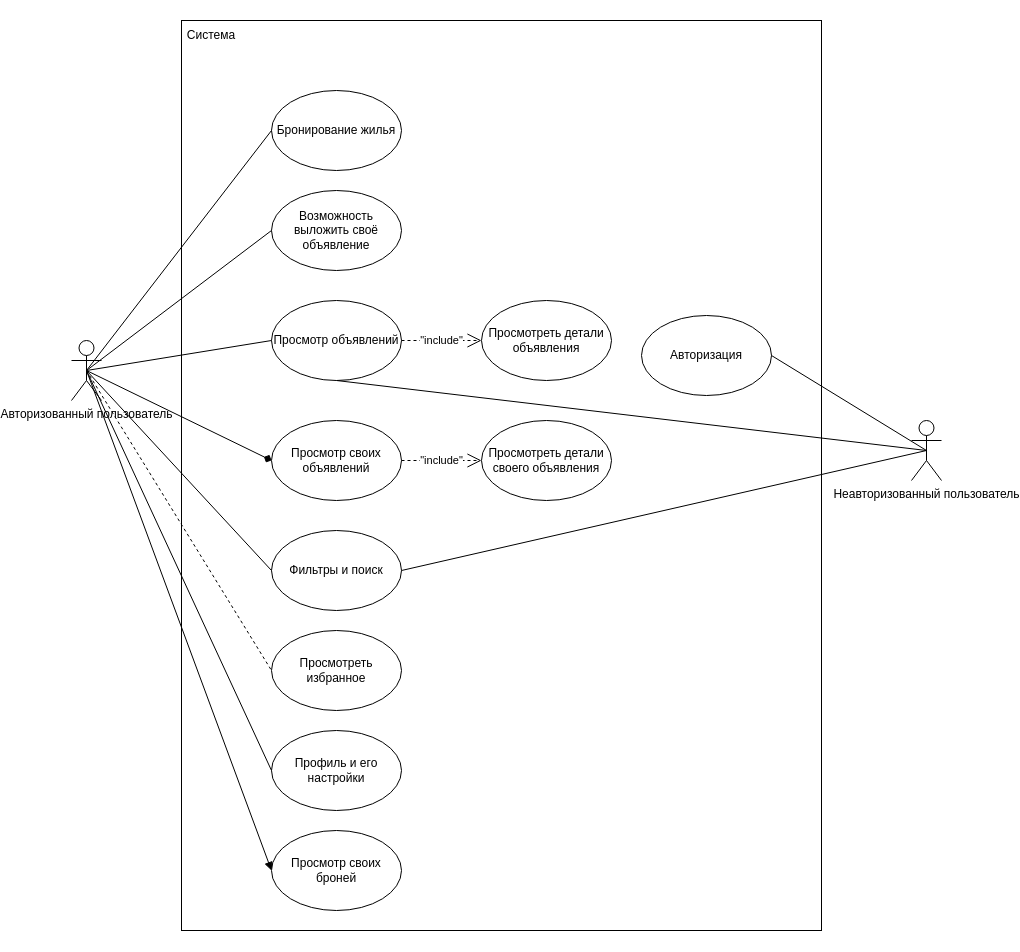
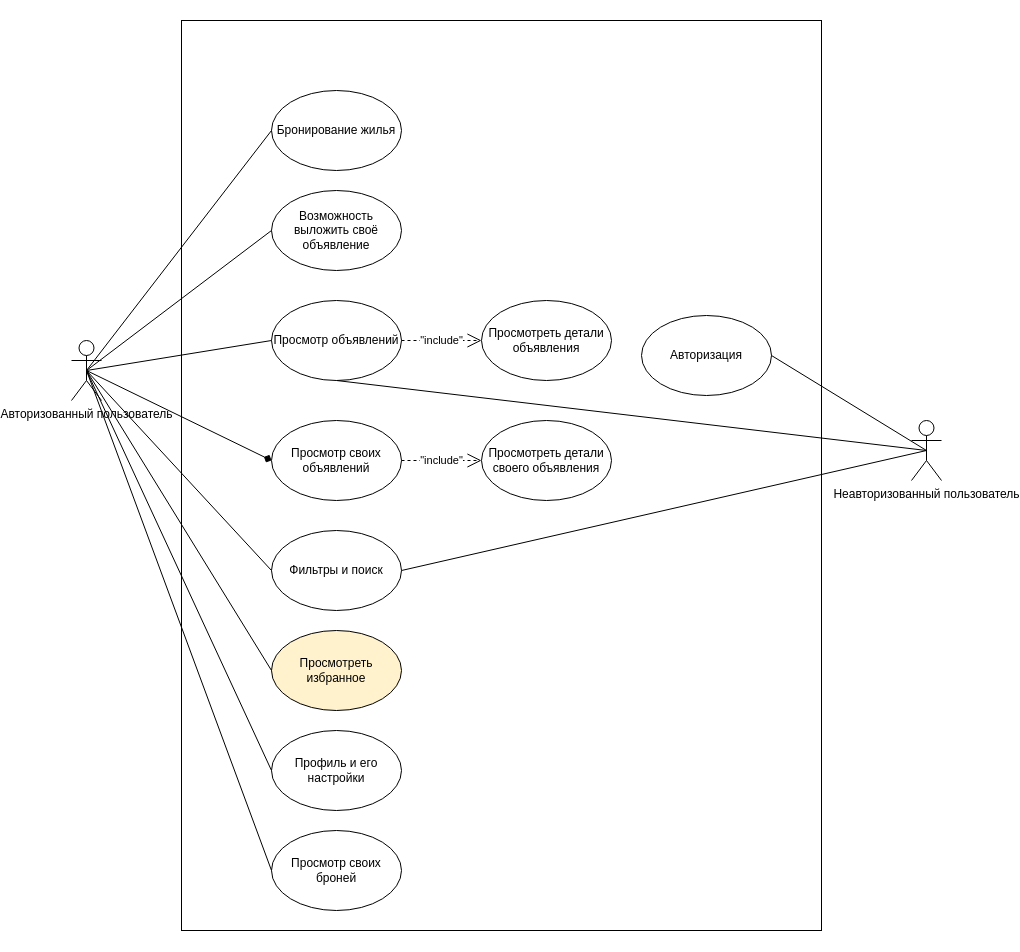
(212, 36) -> none
(181, 524) -> (181, 524)
(337, 671) -> (337, 671)
(268, 861) -> (269, 864)
